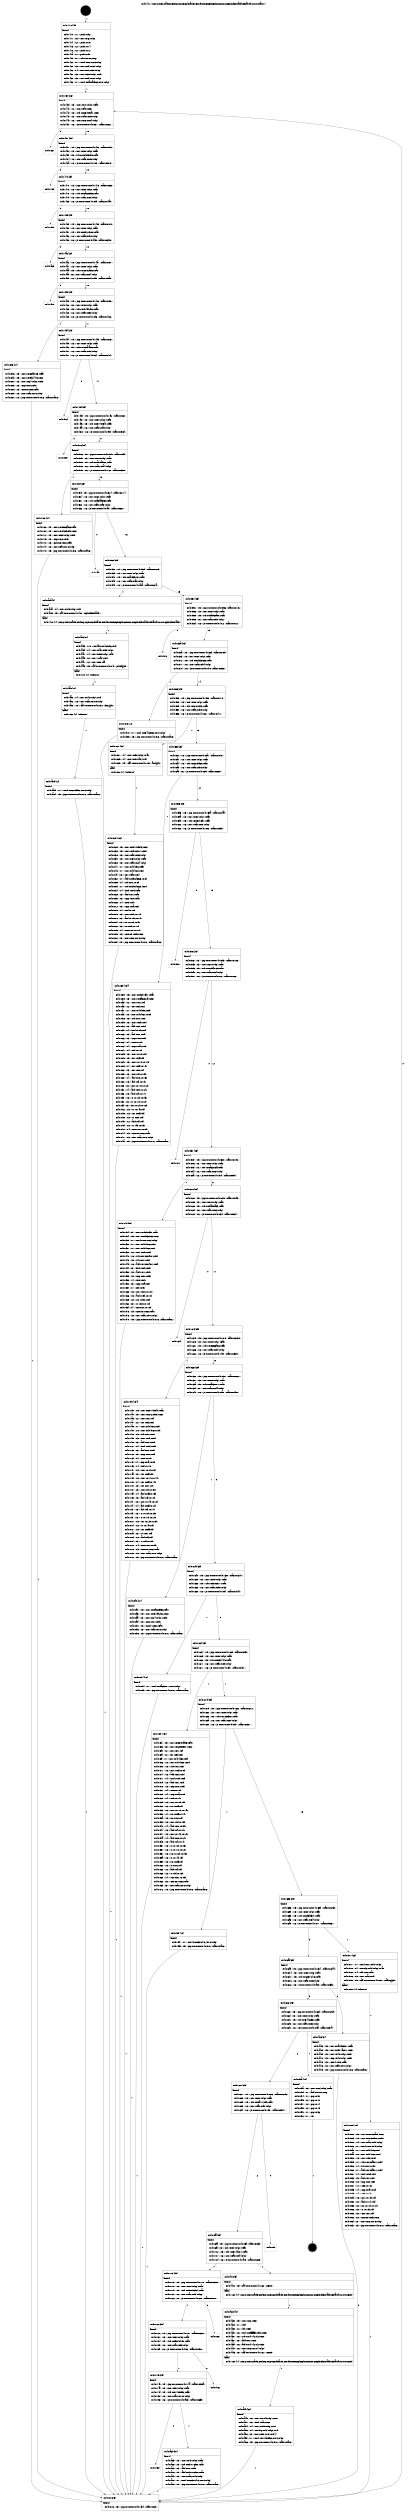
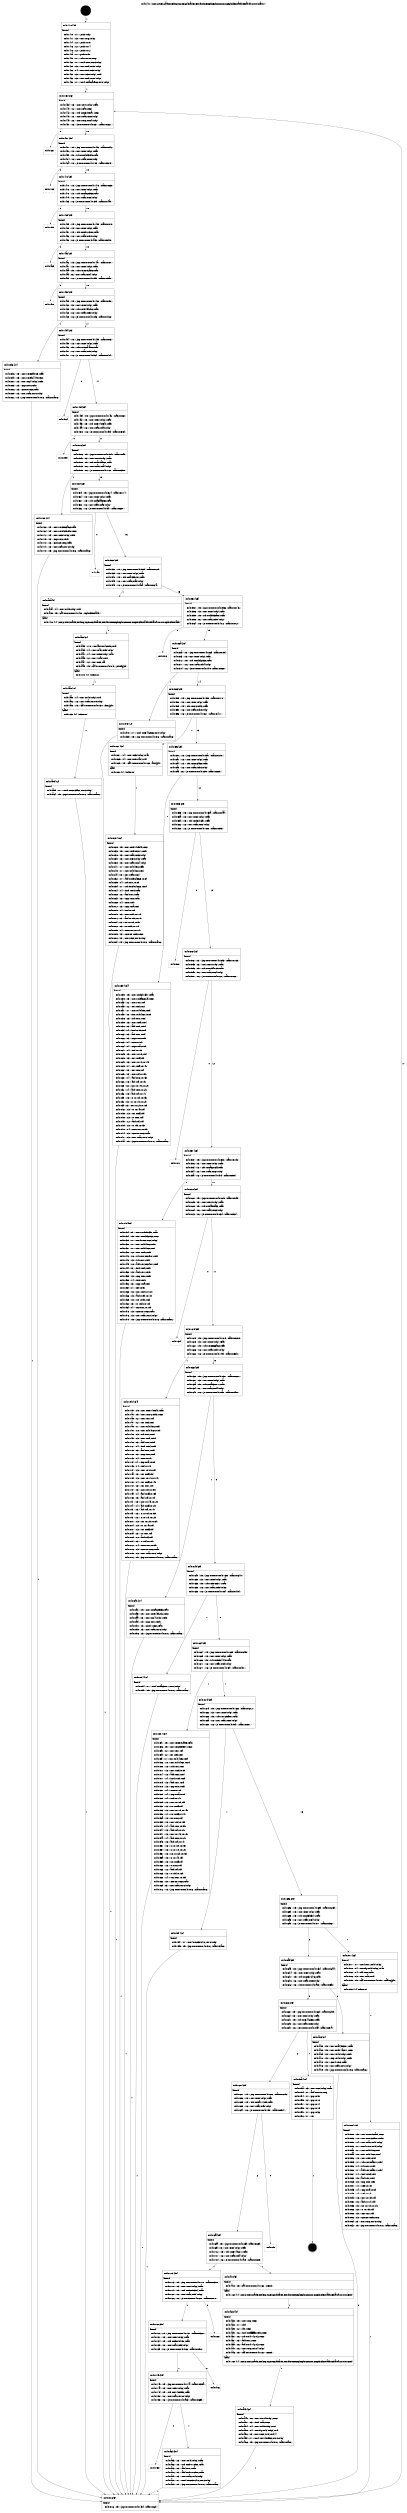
(213, 1183) -> (213, 1183)
